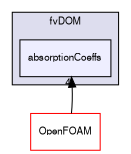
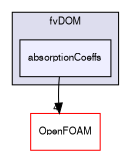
(72, 100) -> (59, 91)
